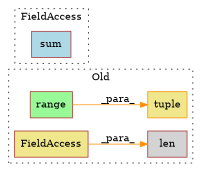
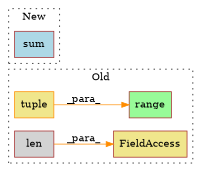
(52, 17) -> (34, 17)
(106, 105) -> (88, 105)
(114, 144) -> (80, 144)
